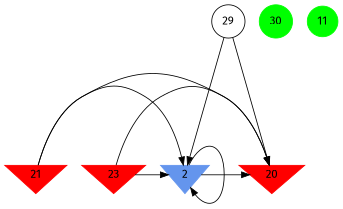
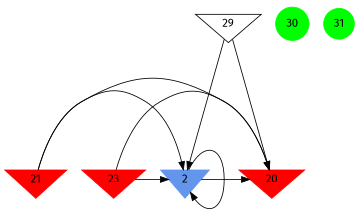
(228, 21) -> (228, 24)
(323, 21) -> (339, 24)
